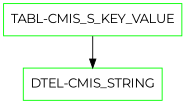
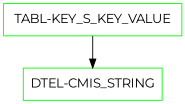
(93, 20) -> (93, 20)
